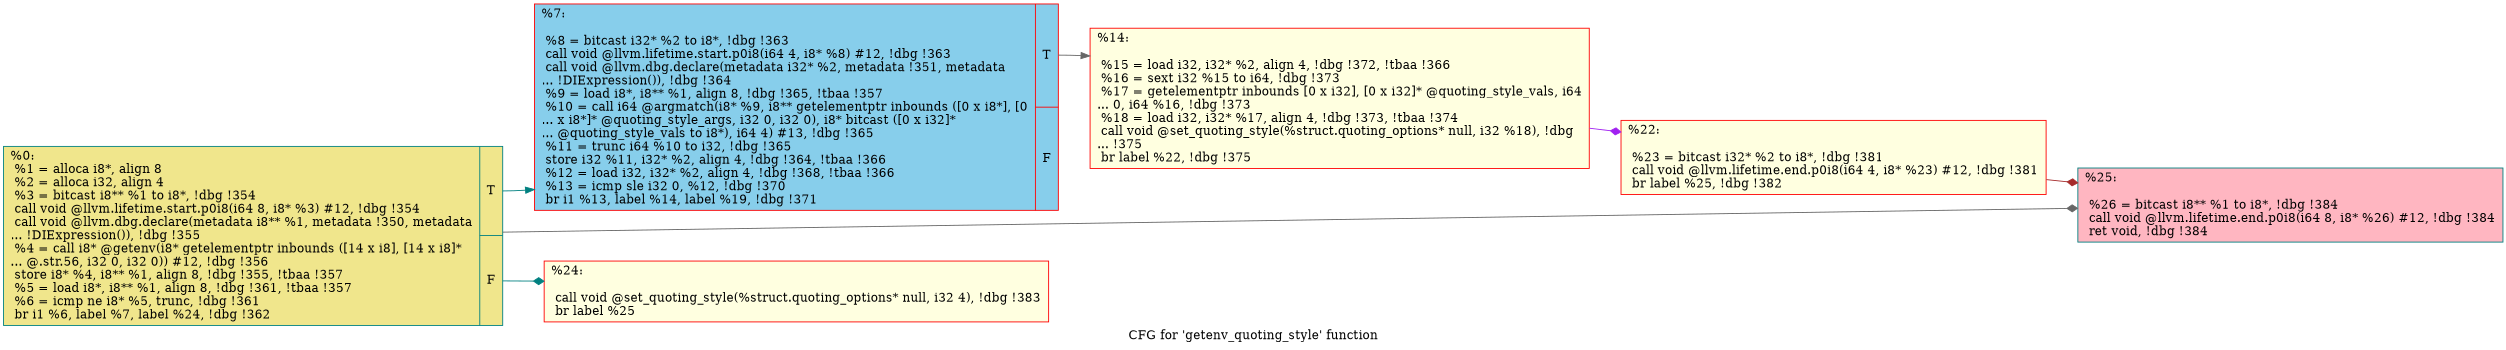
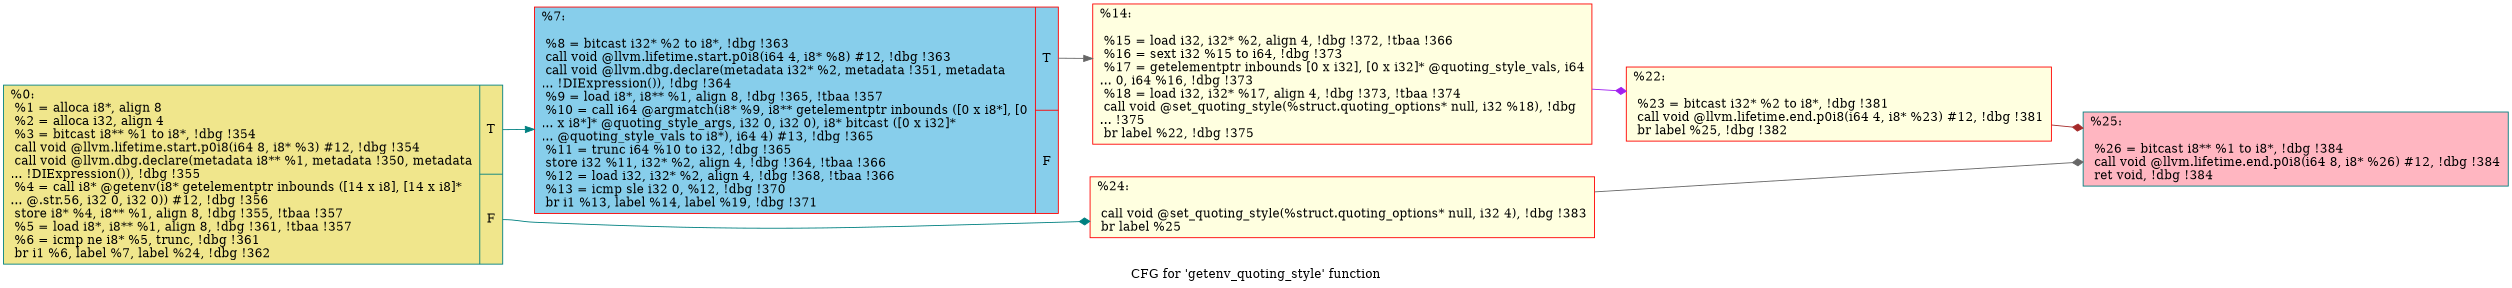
(1285, 220) -> (1834, 177)
